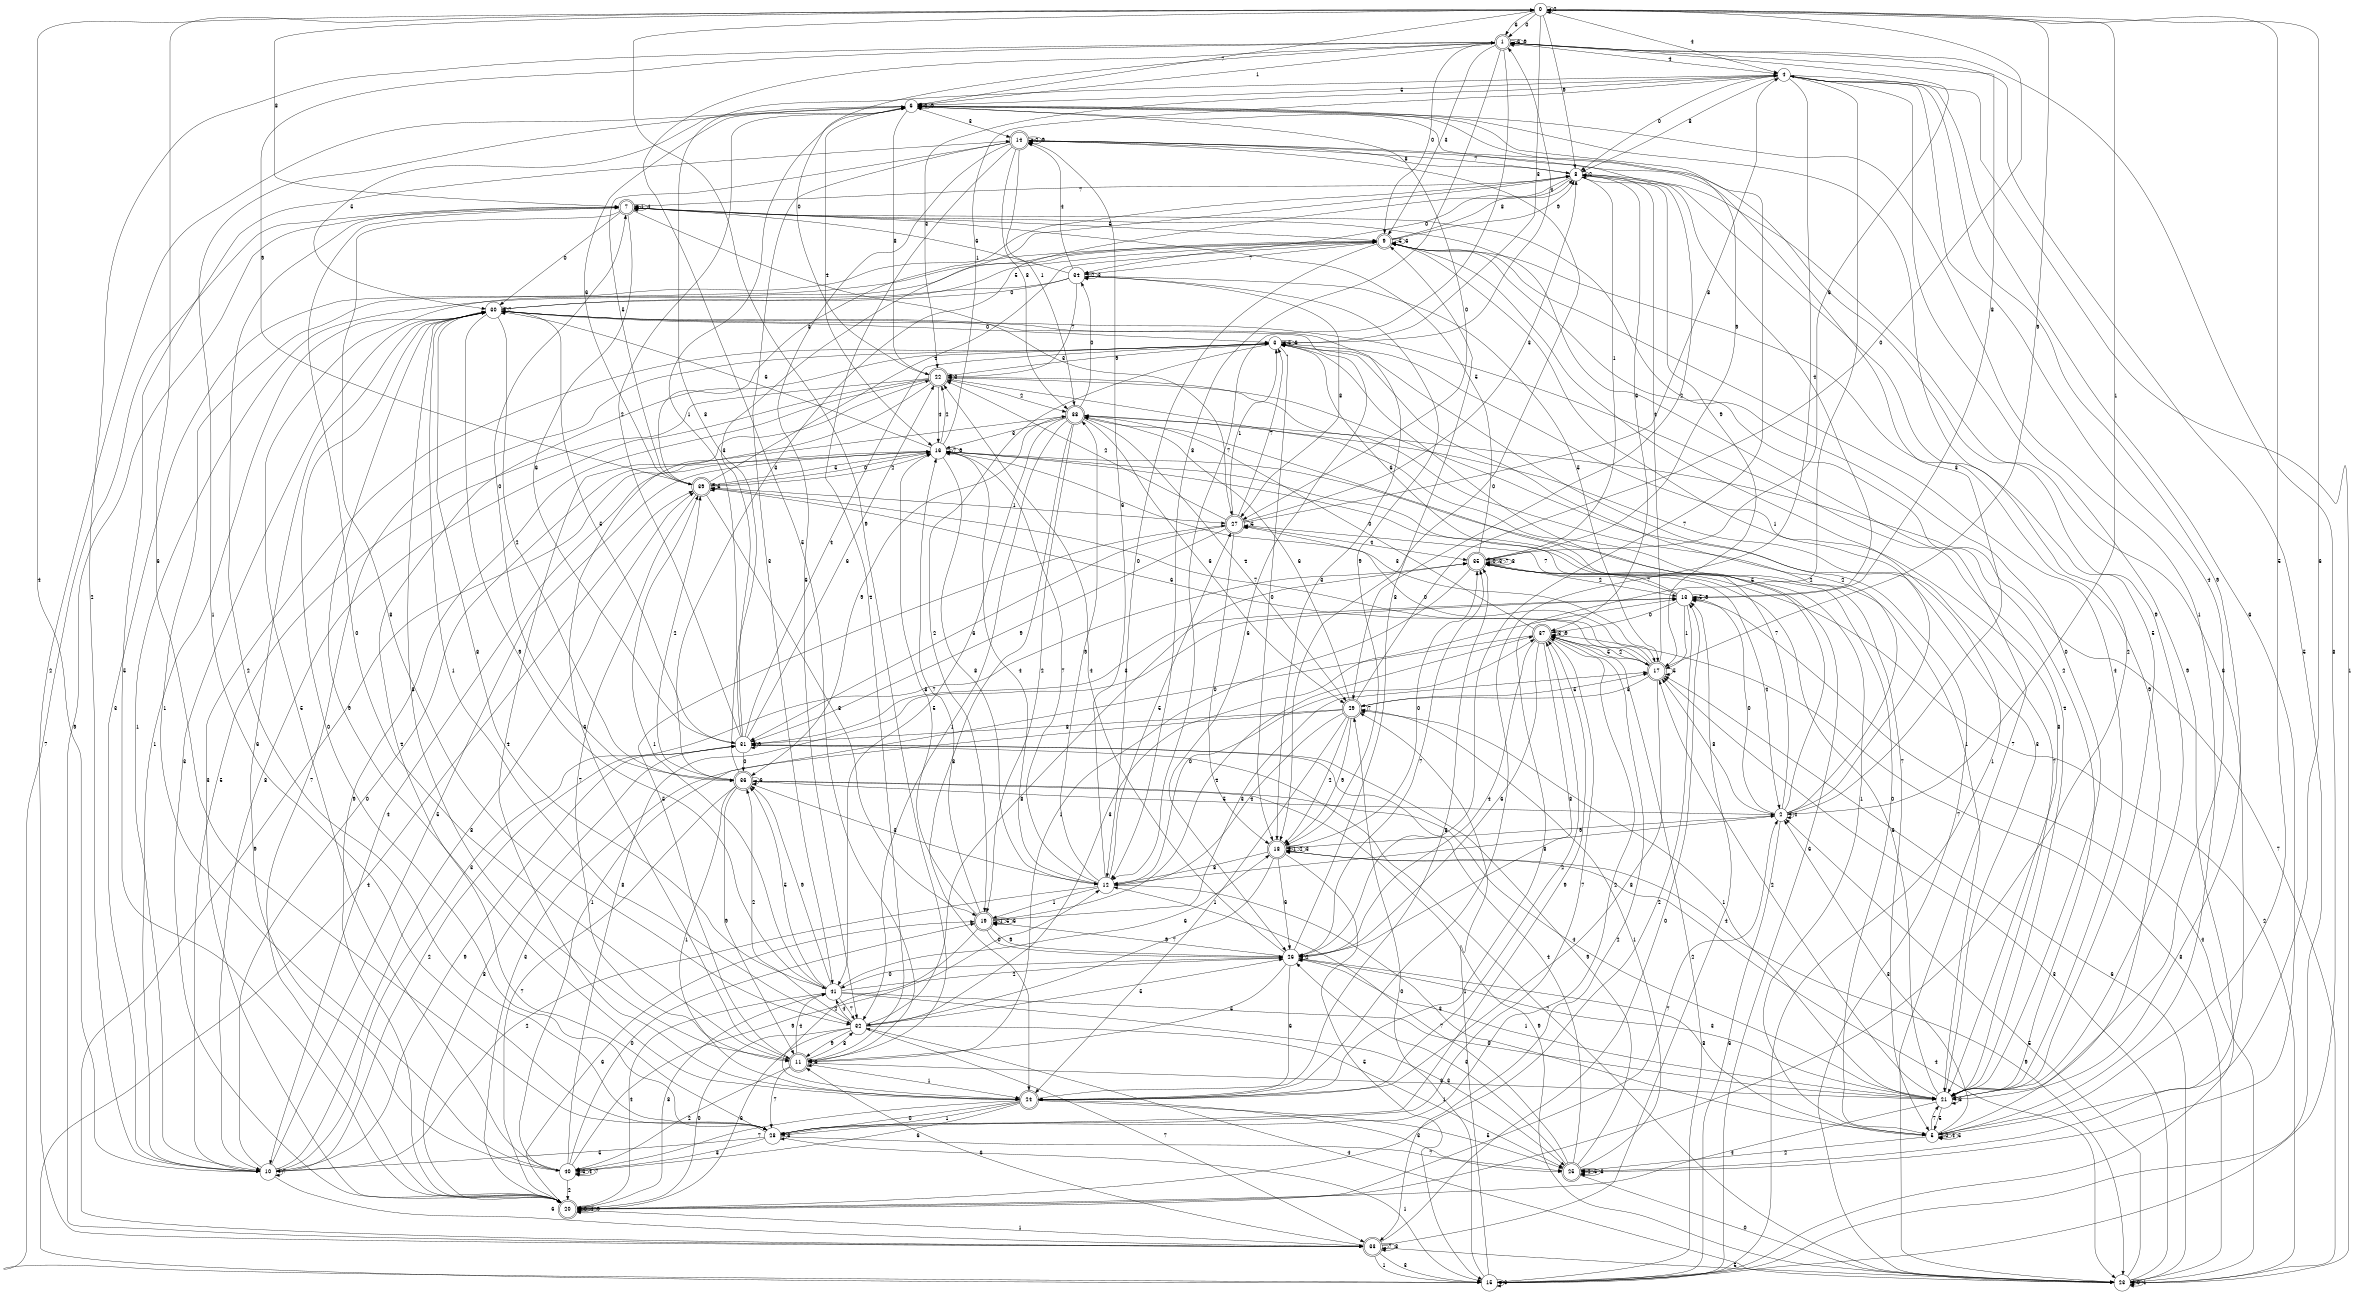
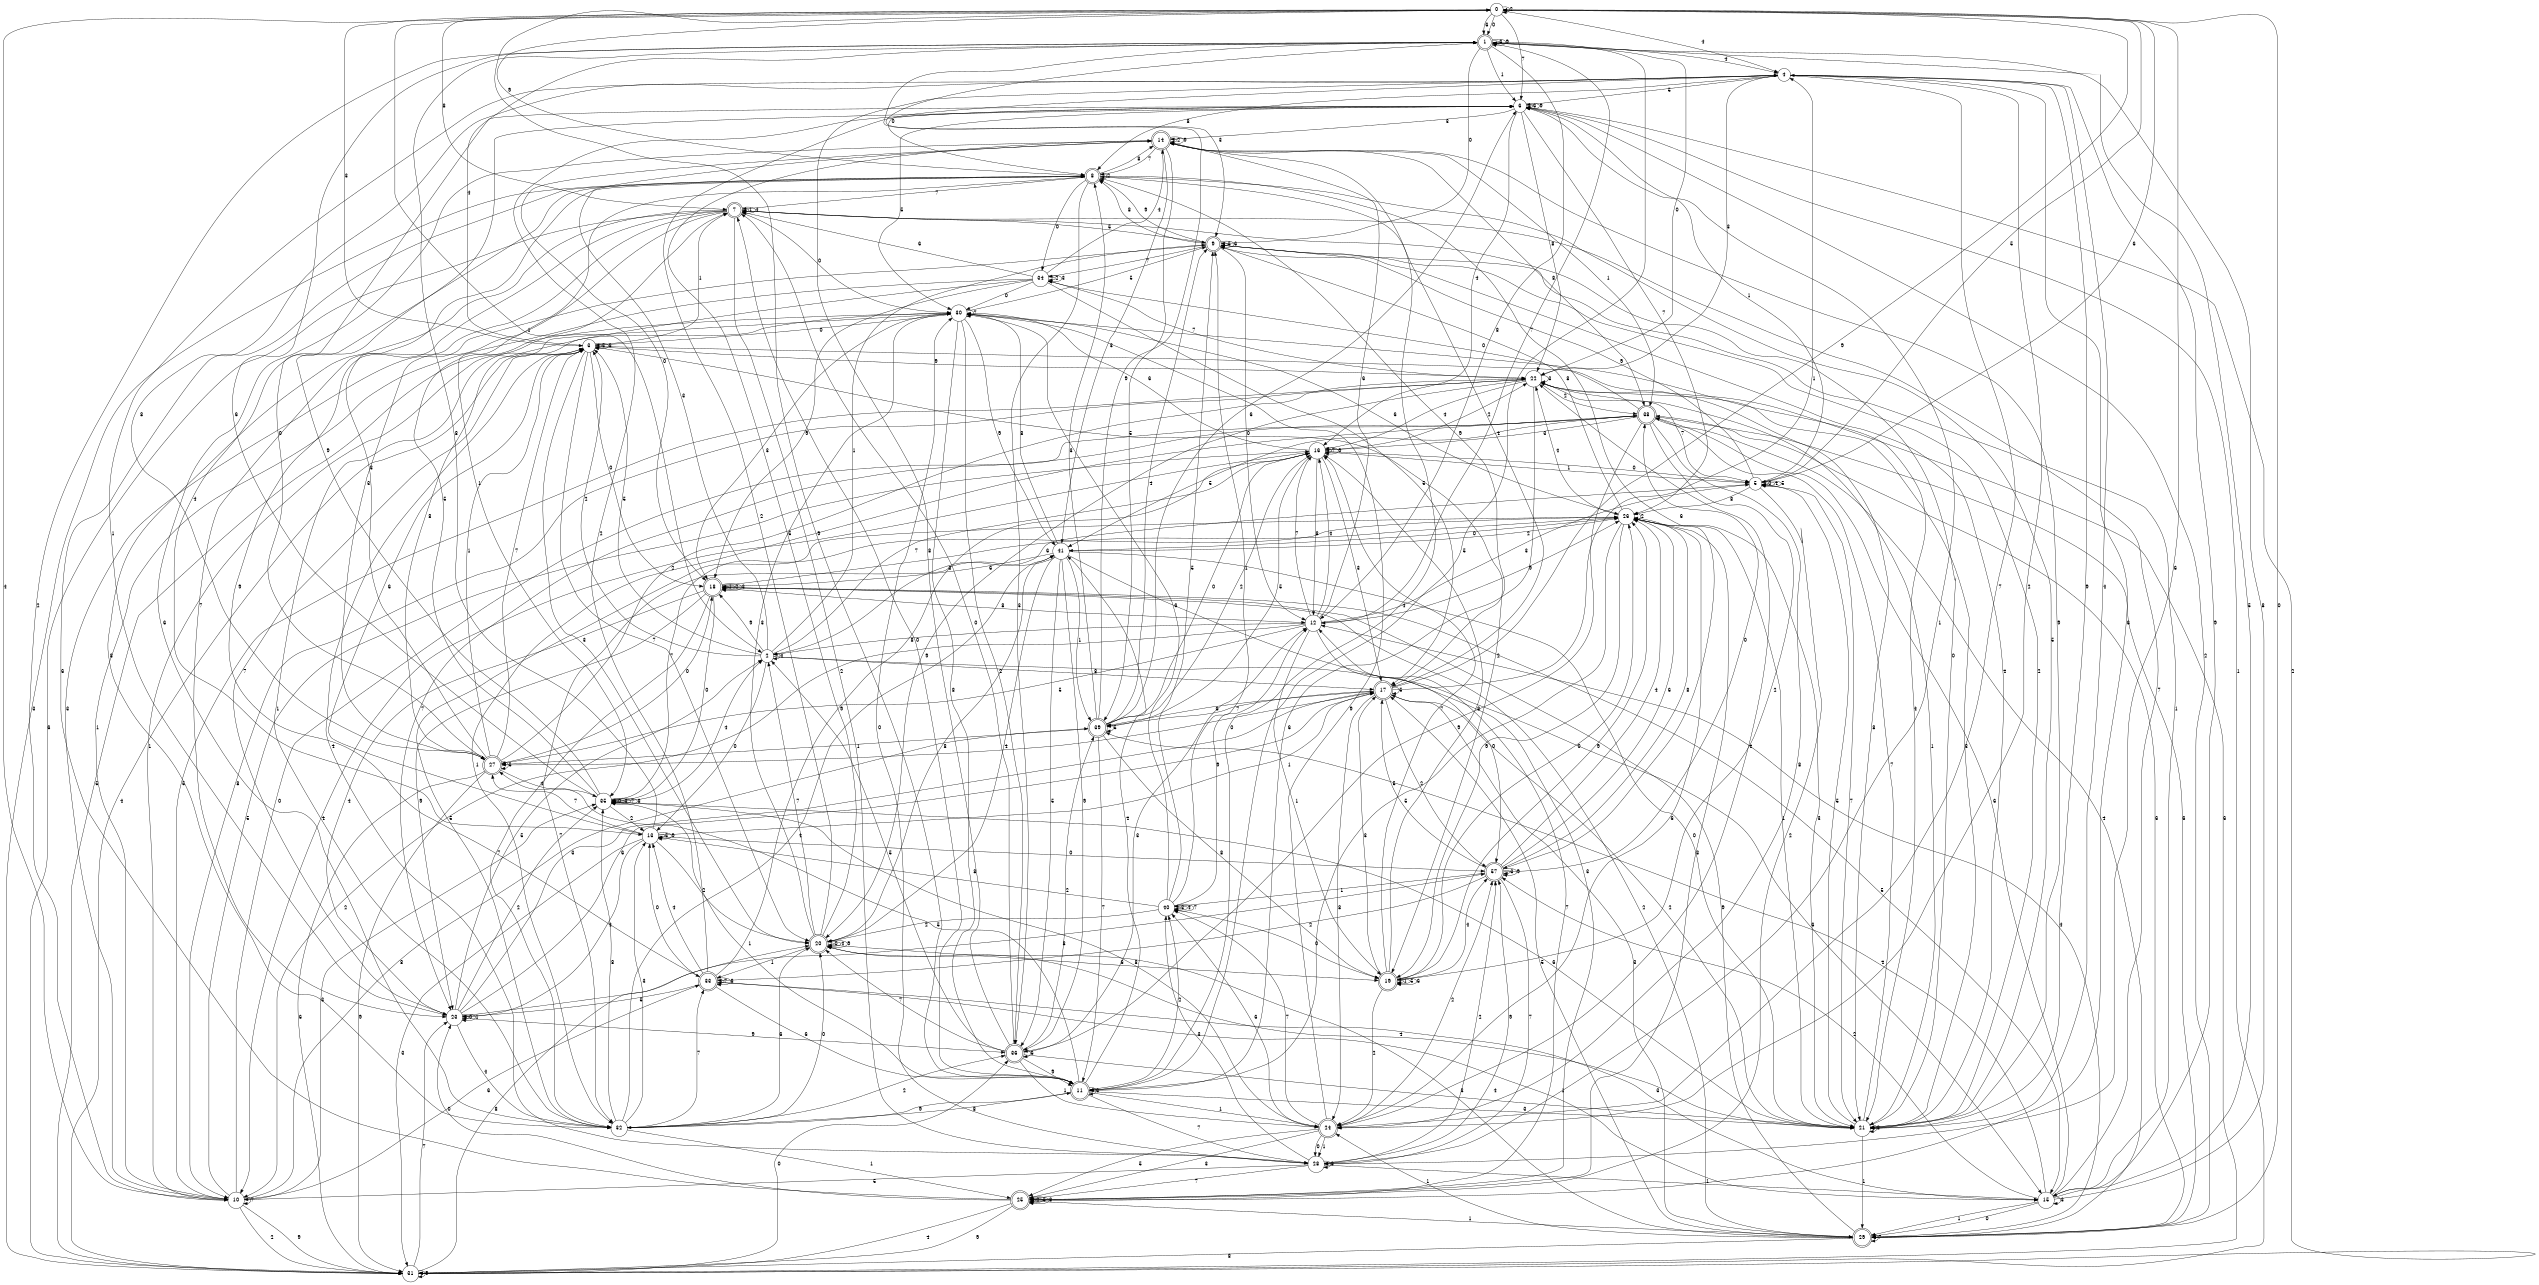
(1198, 113) -> (1718, 473)
(1576, 175) -> (1093, 176)
none -> (698, 314)
(938, 377) -> (1534, 379)
(1476, 562) -> (603, 801)
(1542, 634) -> (1494, 872)
(1083, 657) -> (1474, 589)
